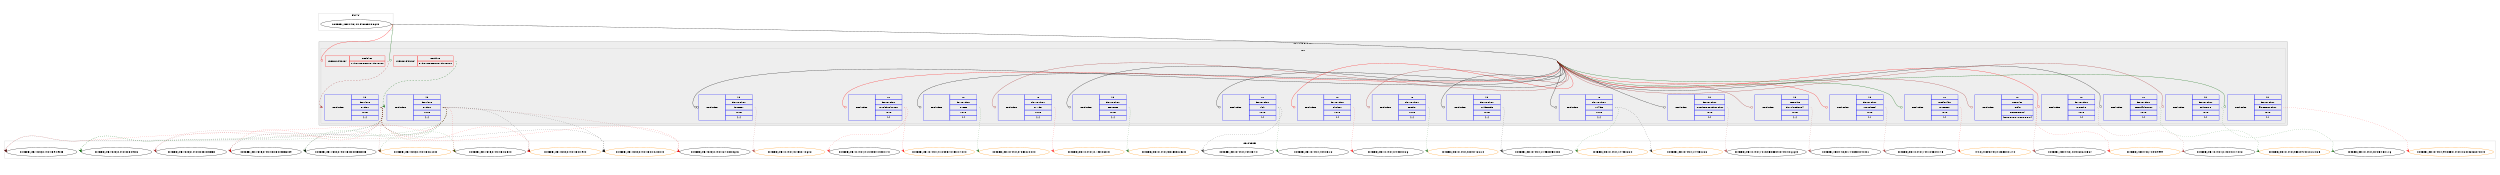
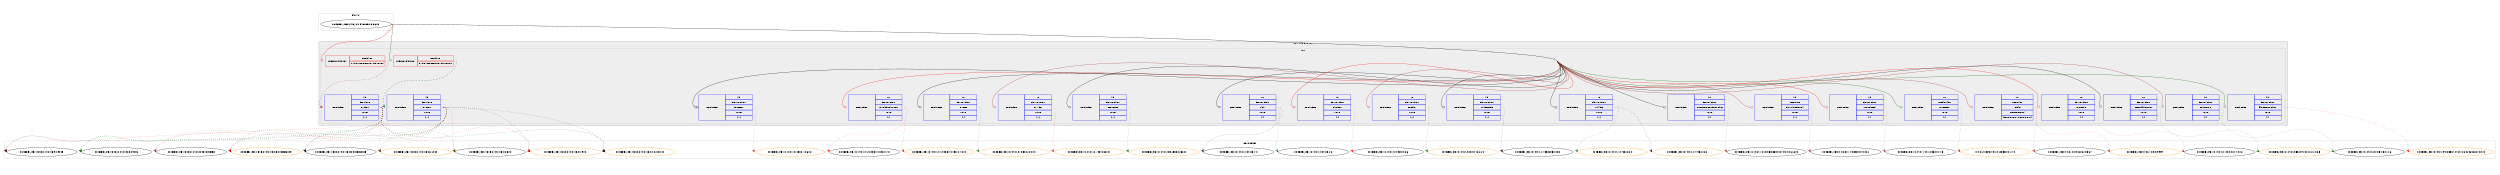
(266, 152) -> (266, 152)
(715, 152) -> none
